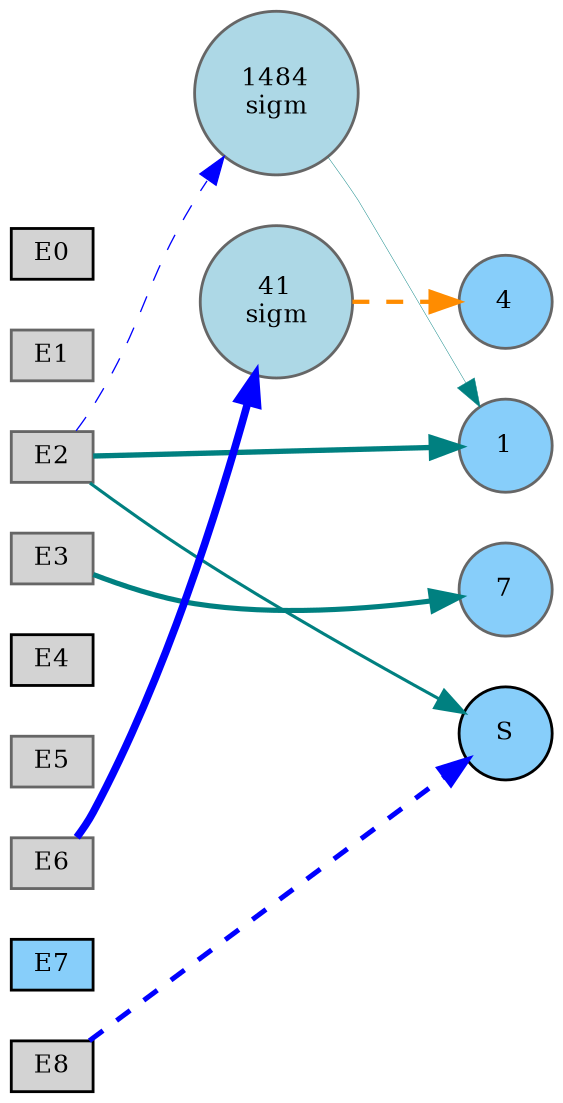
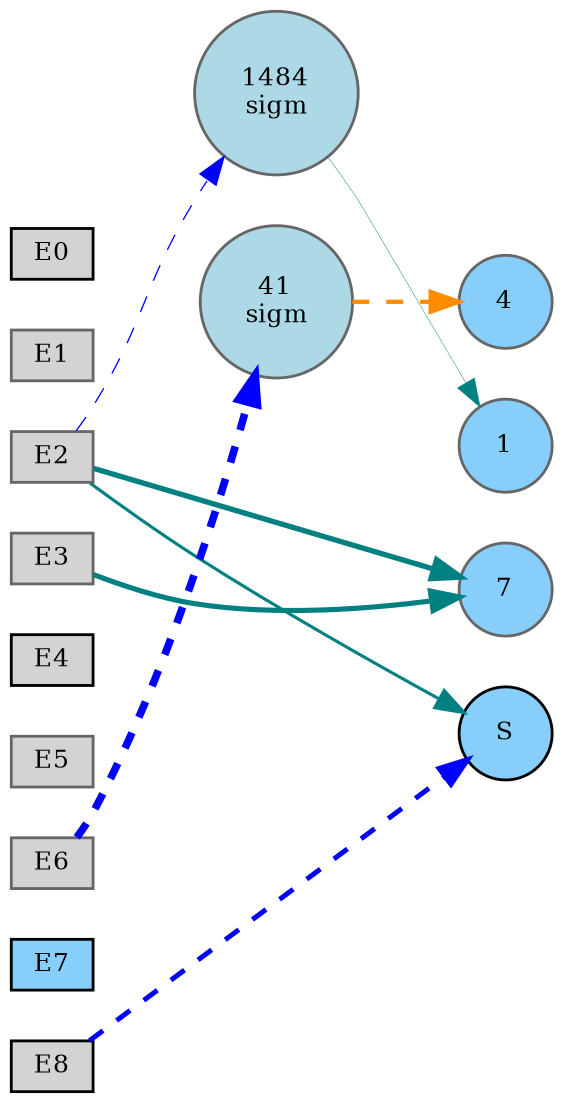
(262, 452) -> (263, 519)
(176, 626) -> (176, 626)
